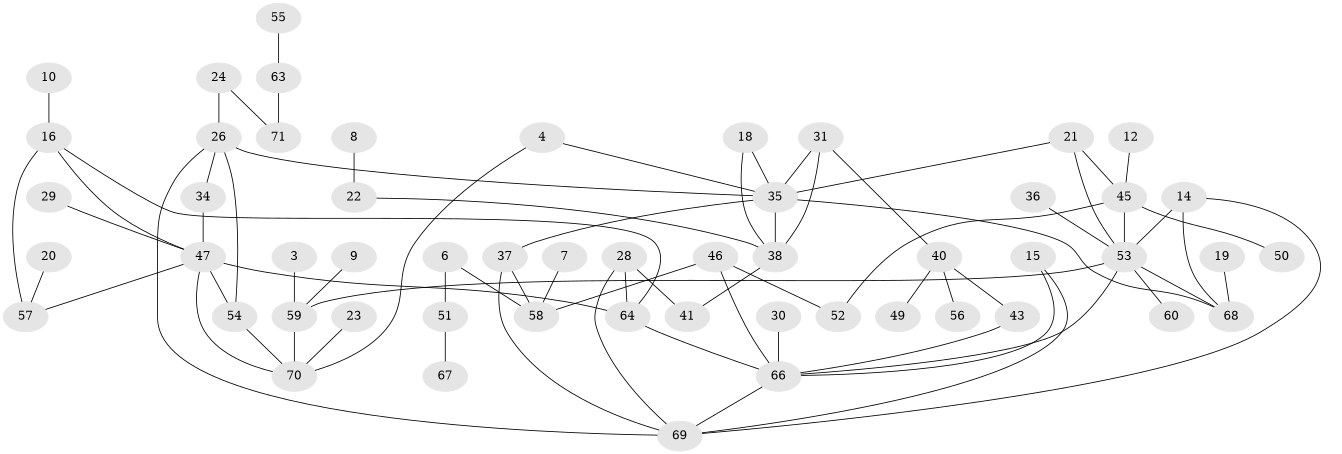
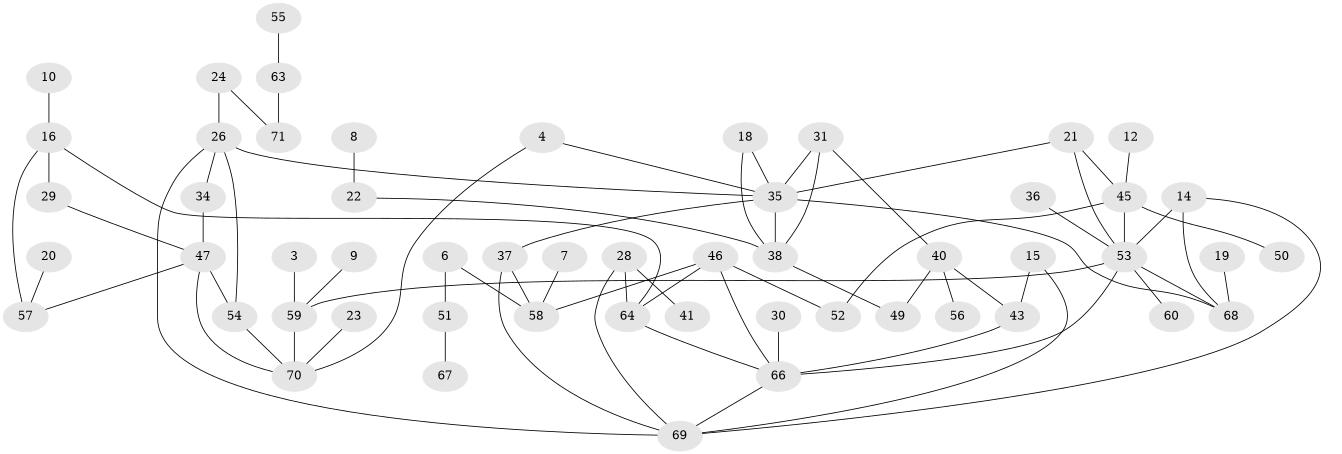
(113, 211) -> (49, 168)
(386, 285) -> (672, 287)
(733, 286) -> (837, 287)
(960, 363) -> (1025, 287)
